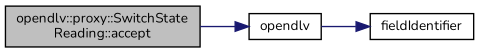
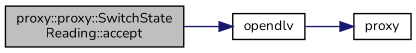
(103, 27) -> (95, 27)
(422, 27) -> (382, 27)
